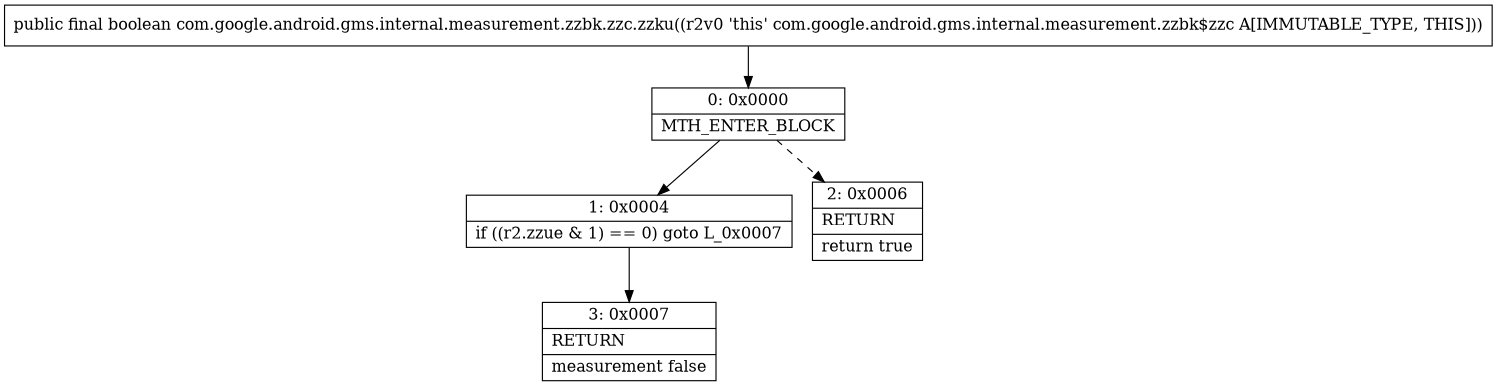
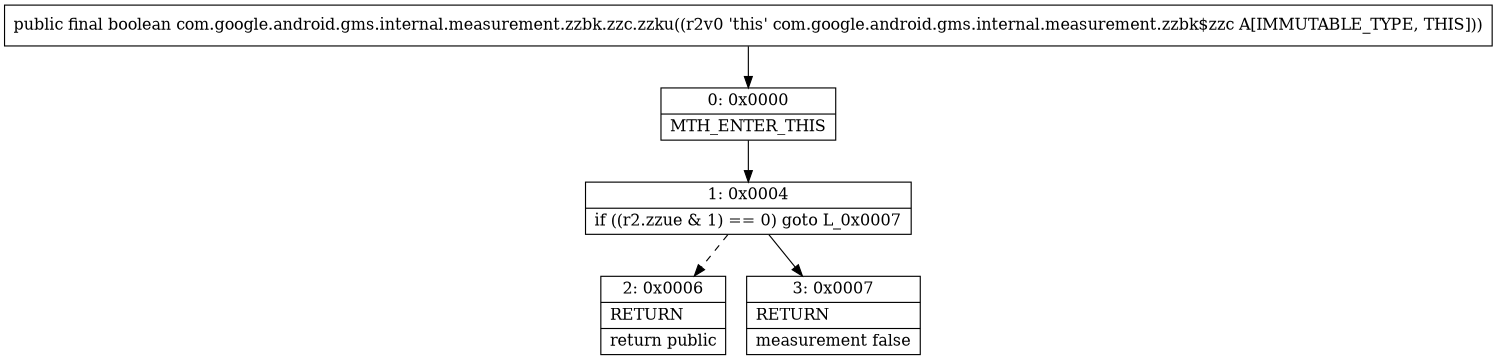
(748, 127) -> (748, 127)
(796, 157) -> (715, 251)
(867, 247) -> (663, 341)
